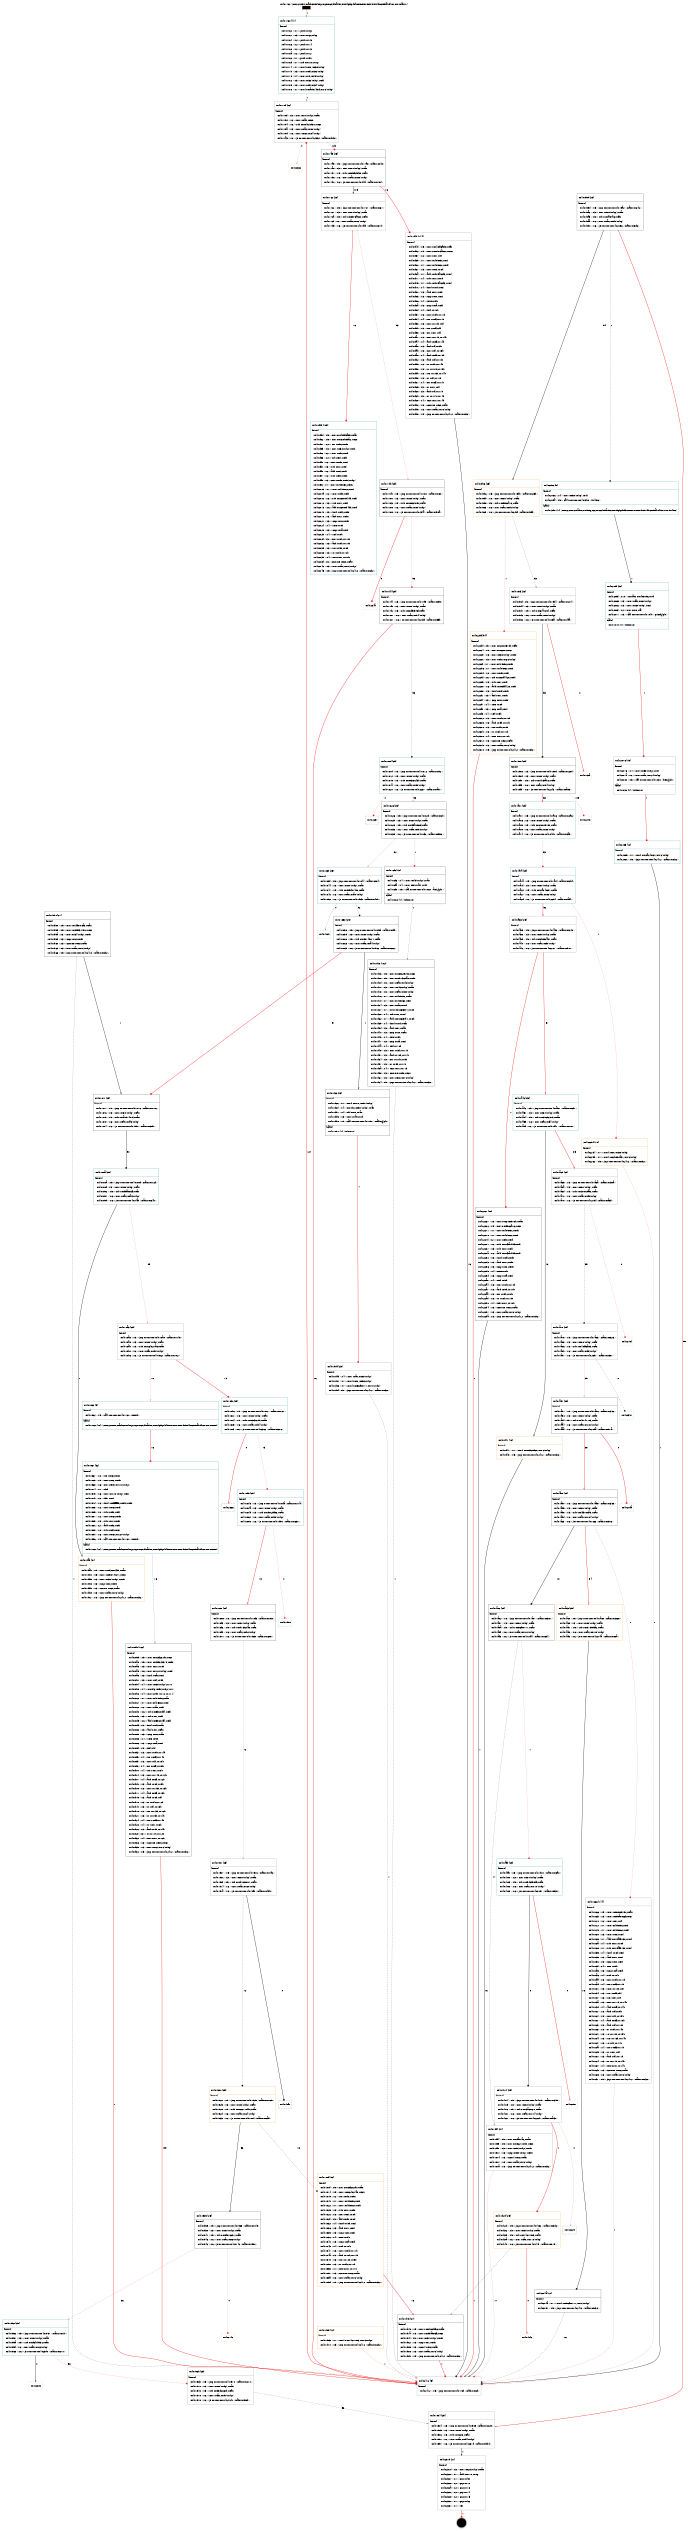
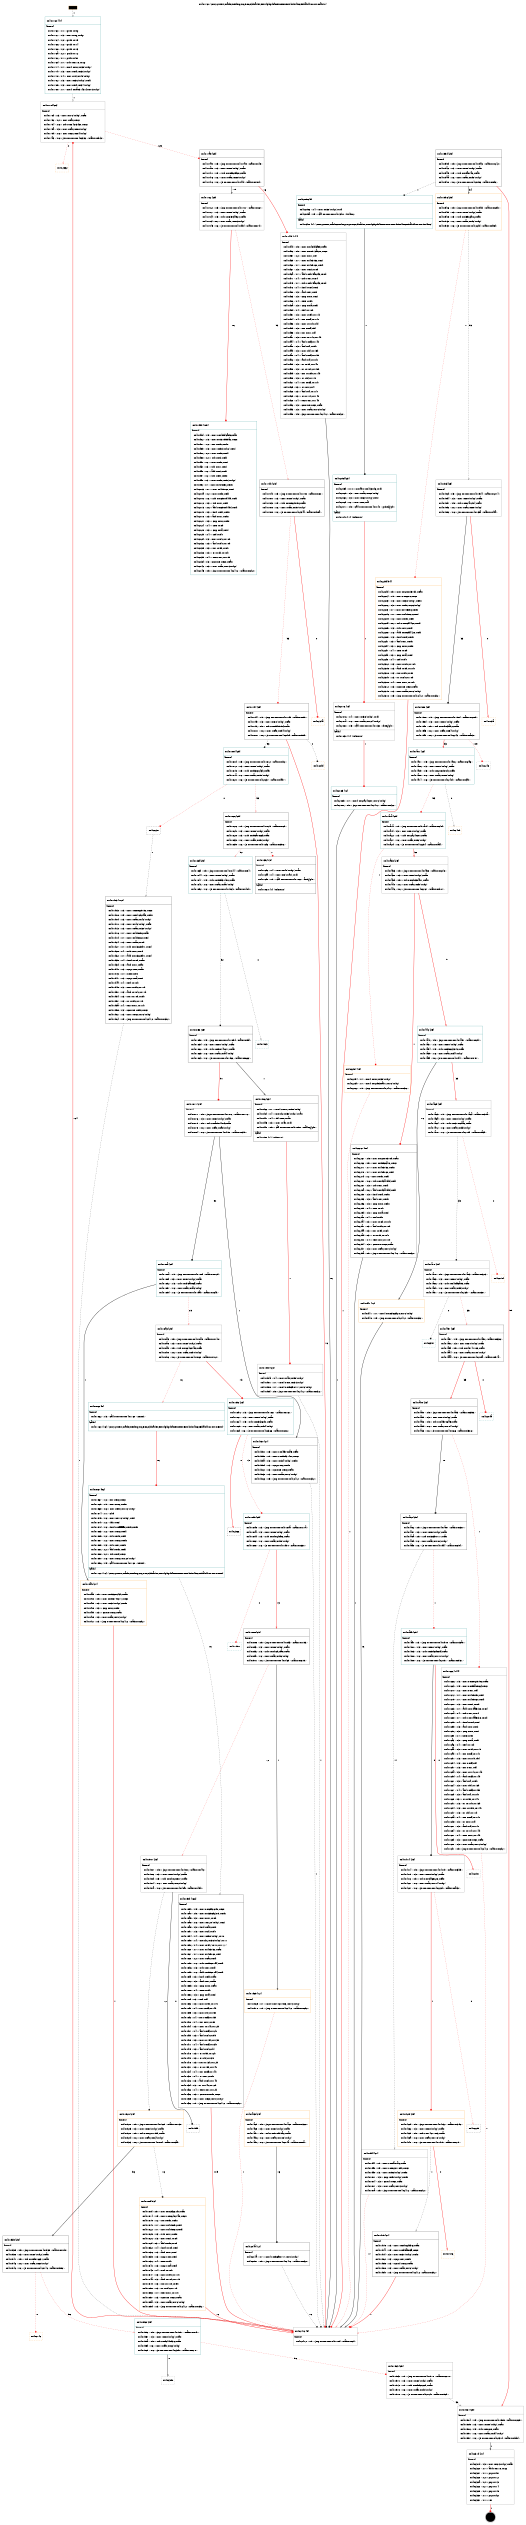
none -> (318, 766)
none -> (455, 831)
(410, 931) -> (150, 865)
(102, 1025) -> (236, 1306)
(587, 1564) -> none
none -> (277, 1827)
(398, 2294) -> (247, 2325)
